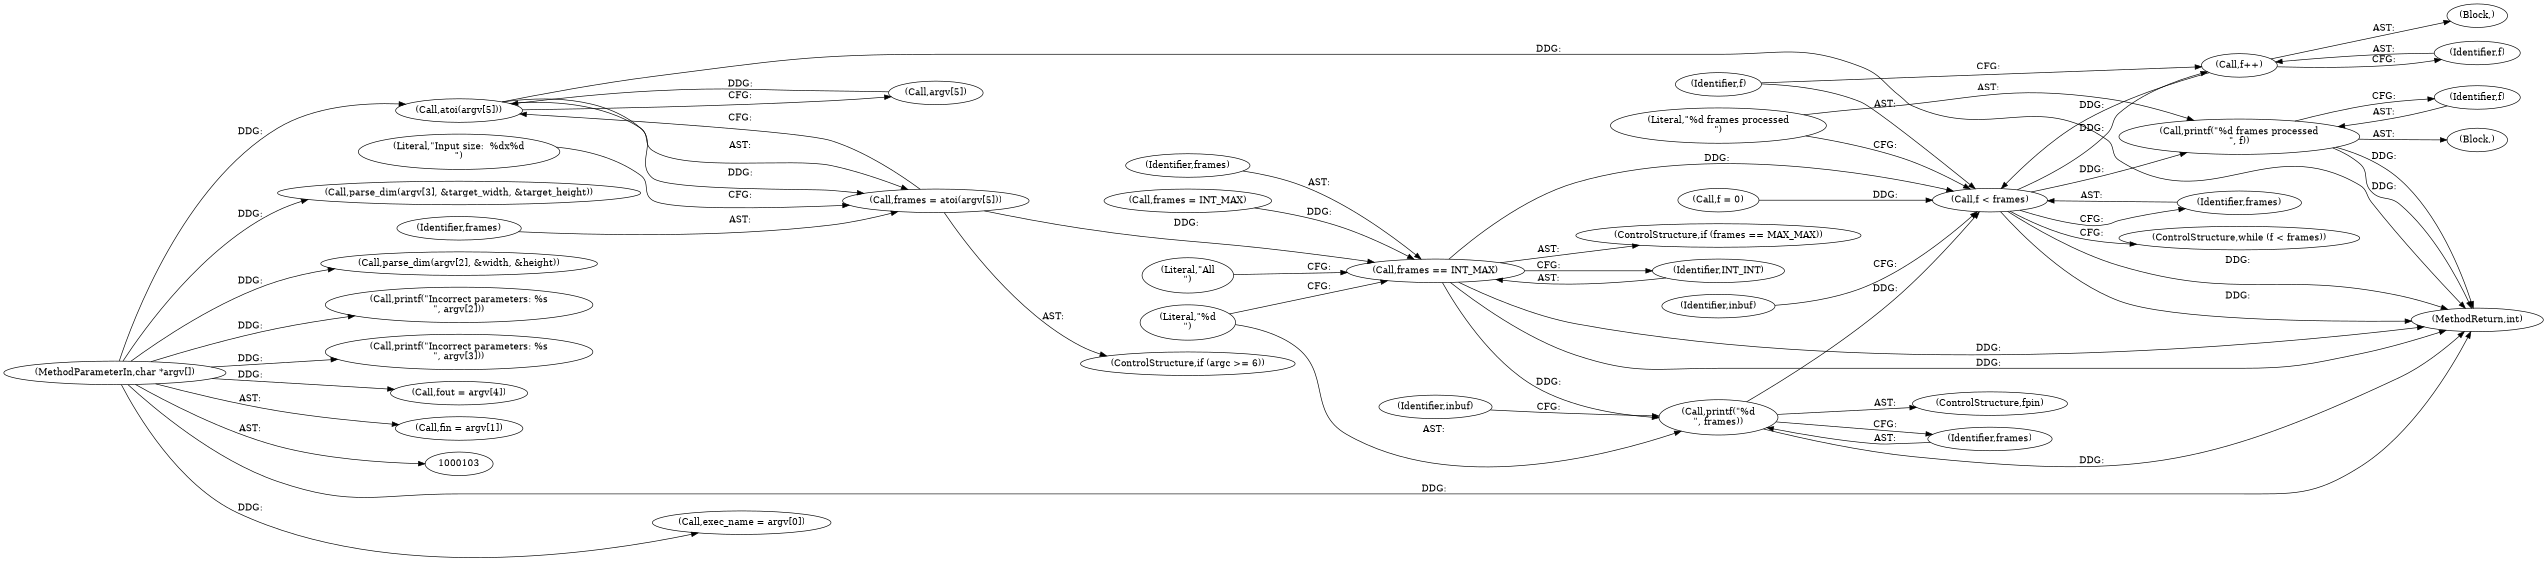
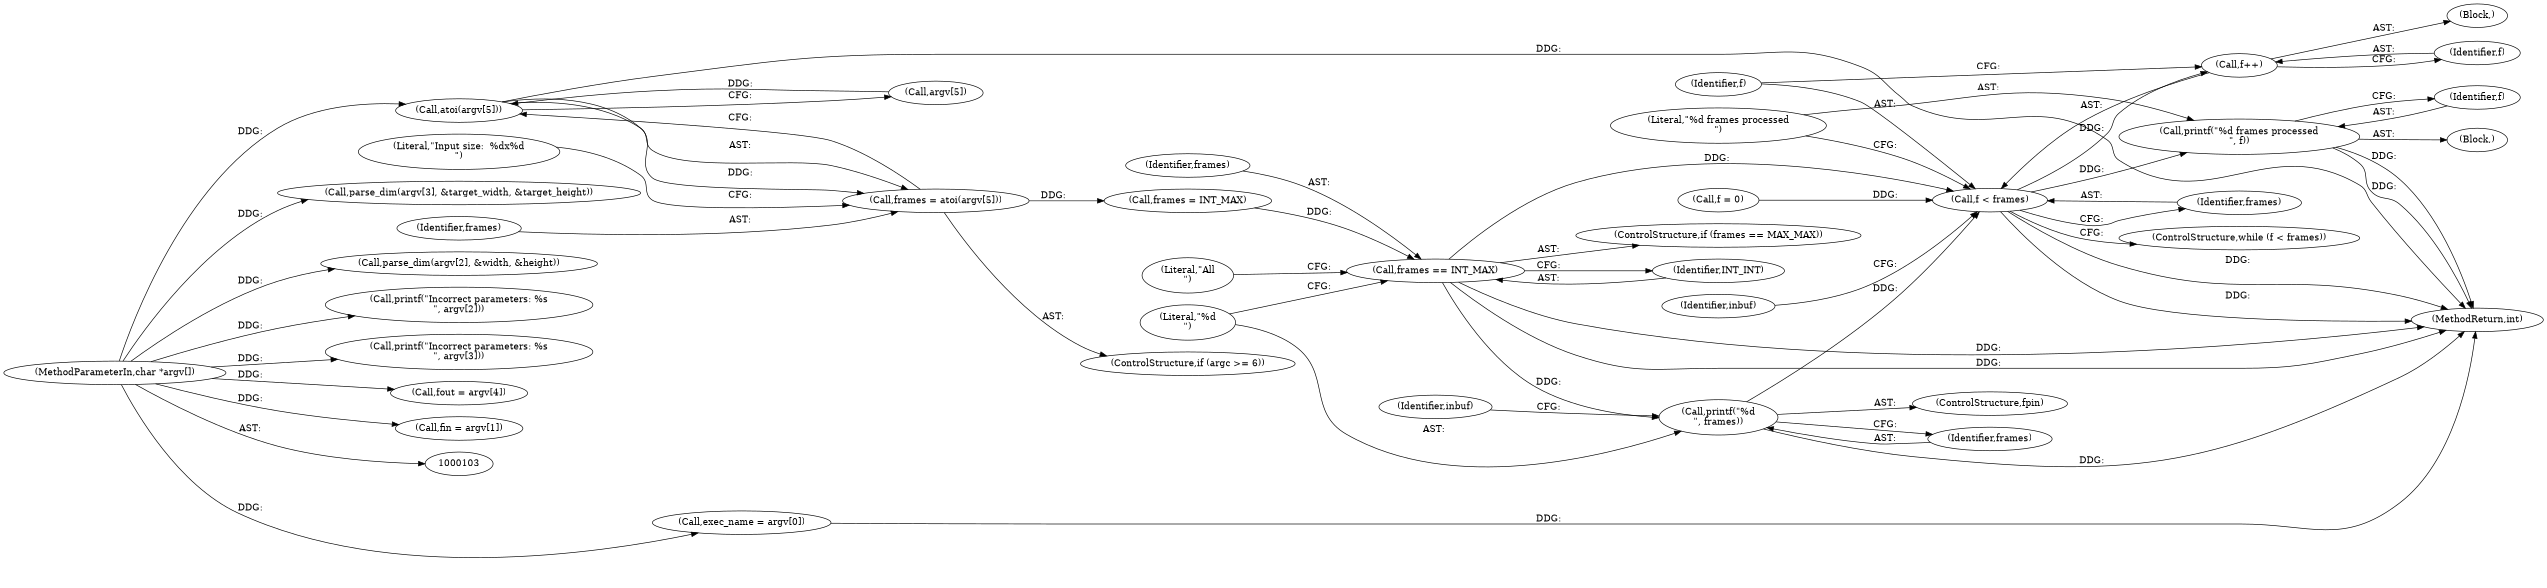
(2093, 106) -> (2093, 106)
(1175, 240) -> (1063, 201)
(252, 399) -> (252, 399)
(1316, 494) -> (1711, 524)
